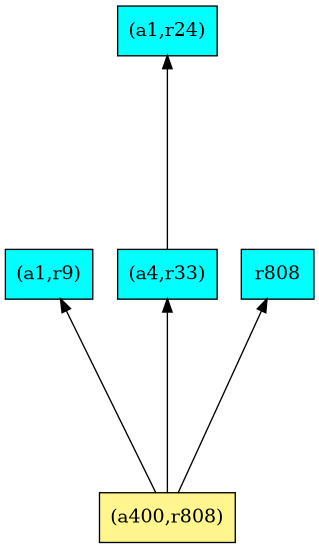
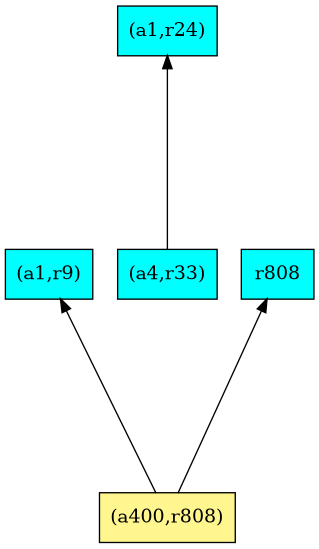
(167, 403) -> none
